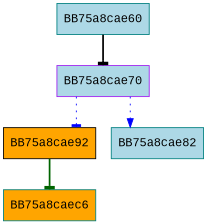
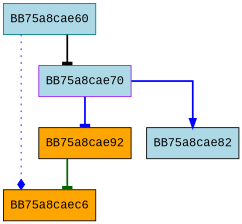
none -> (21, 107)
(130, 108) -> (181, 81)
(76, 110) -> (85, 110)
(157, 143) -> (193, 143)
(50, 205) -> (50, 205)
